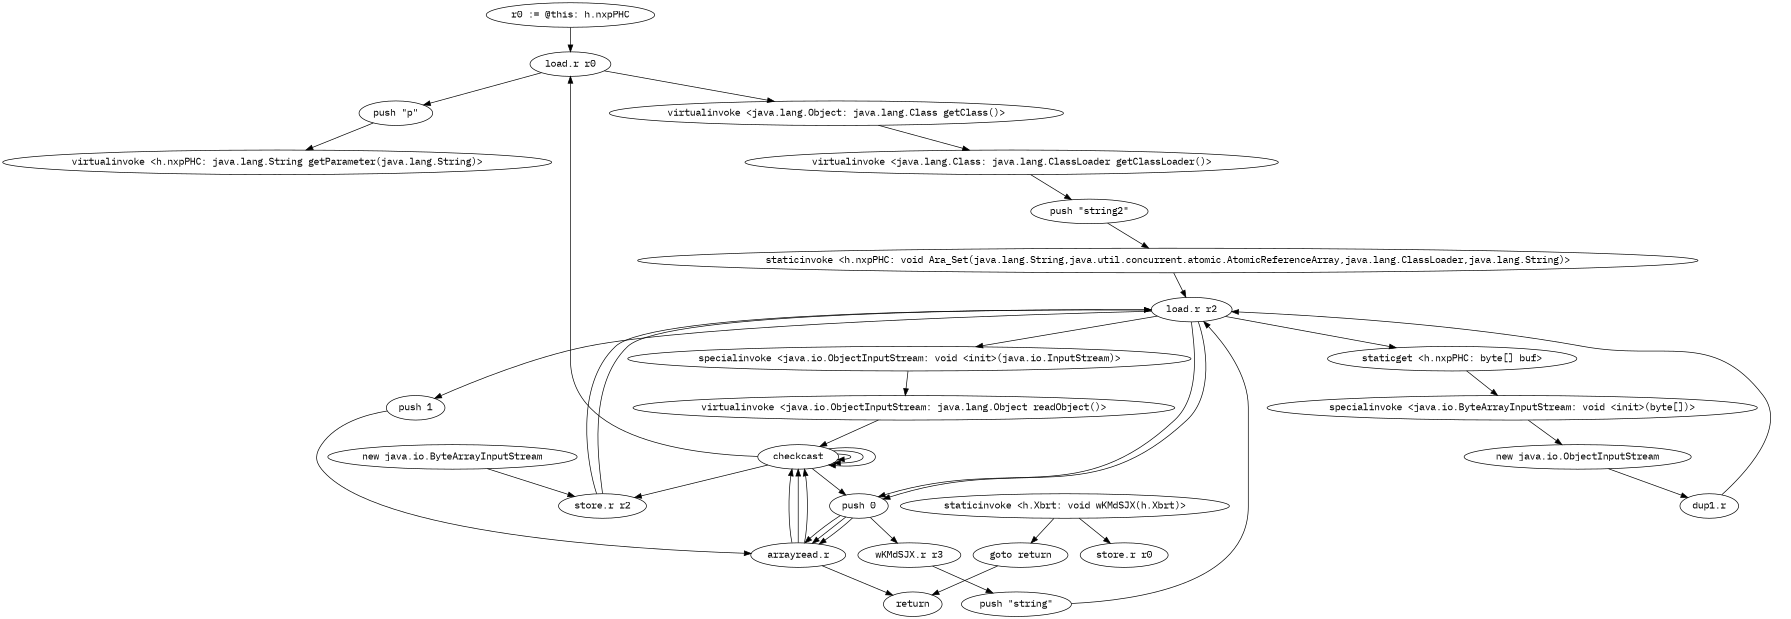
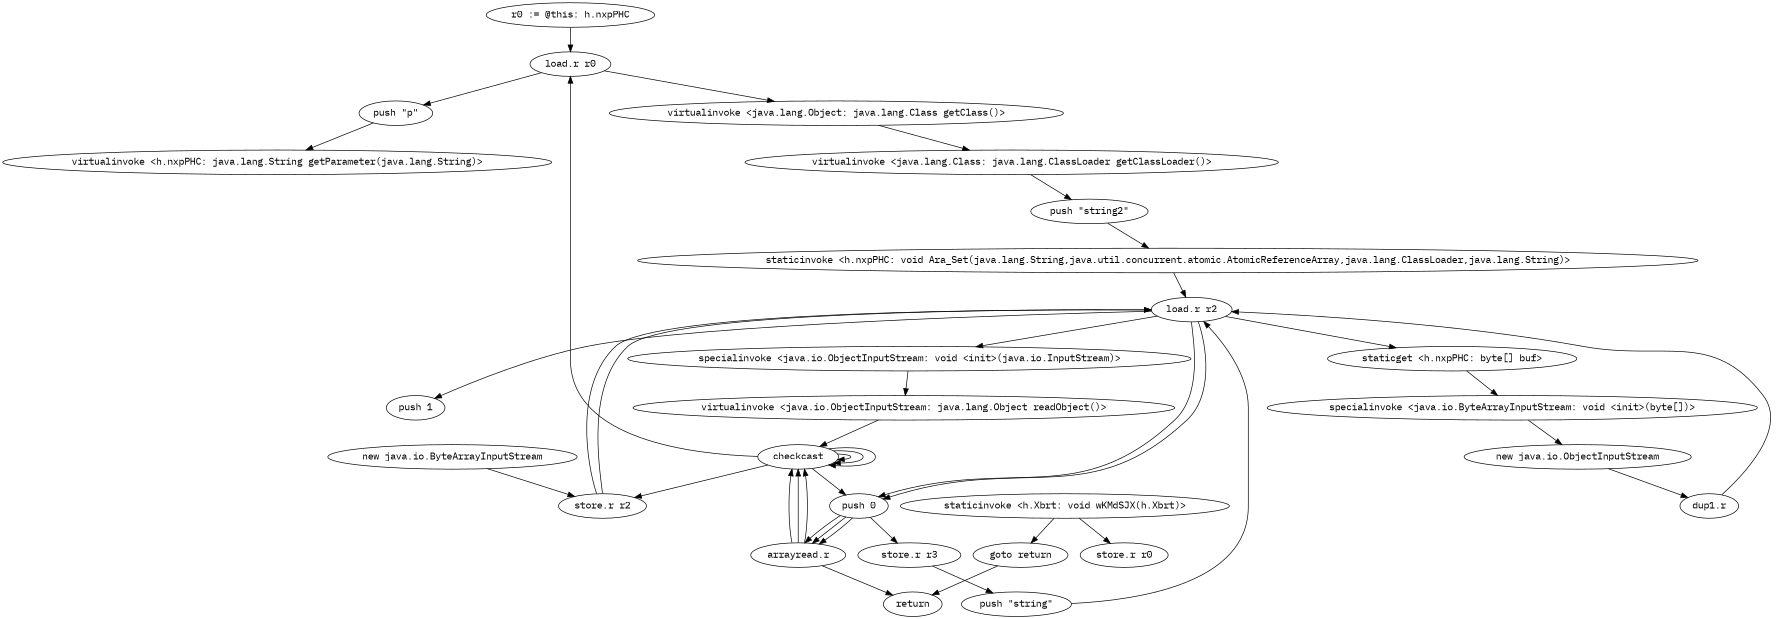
(476, 528) -> none
(909, 555) -> (909, 555)
